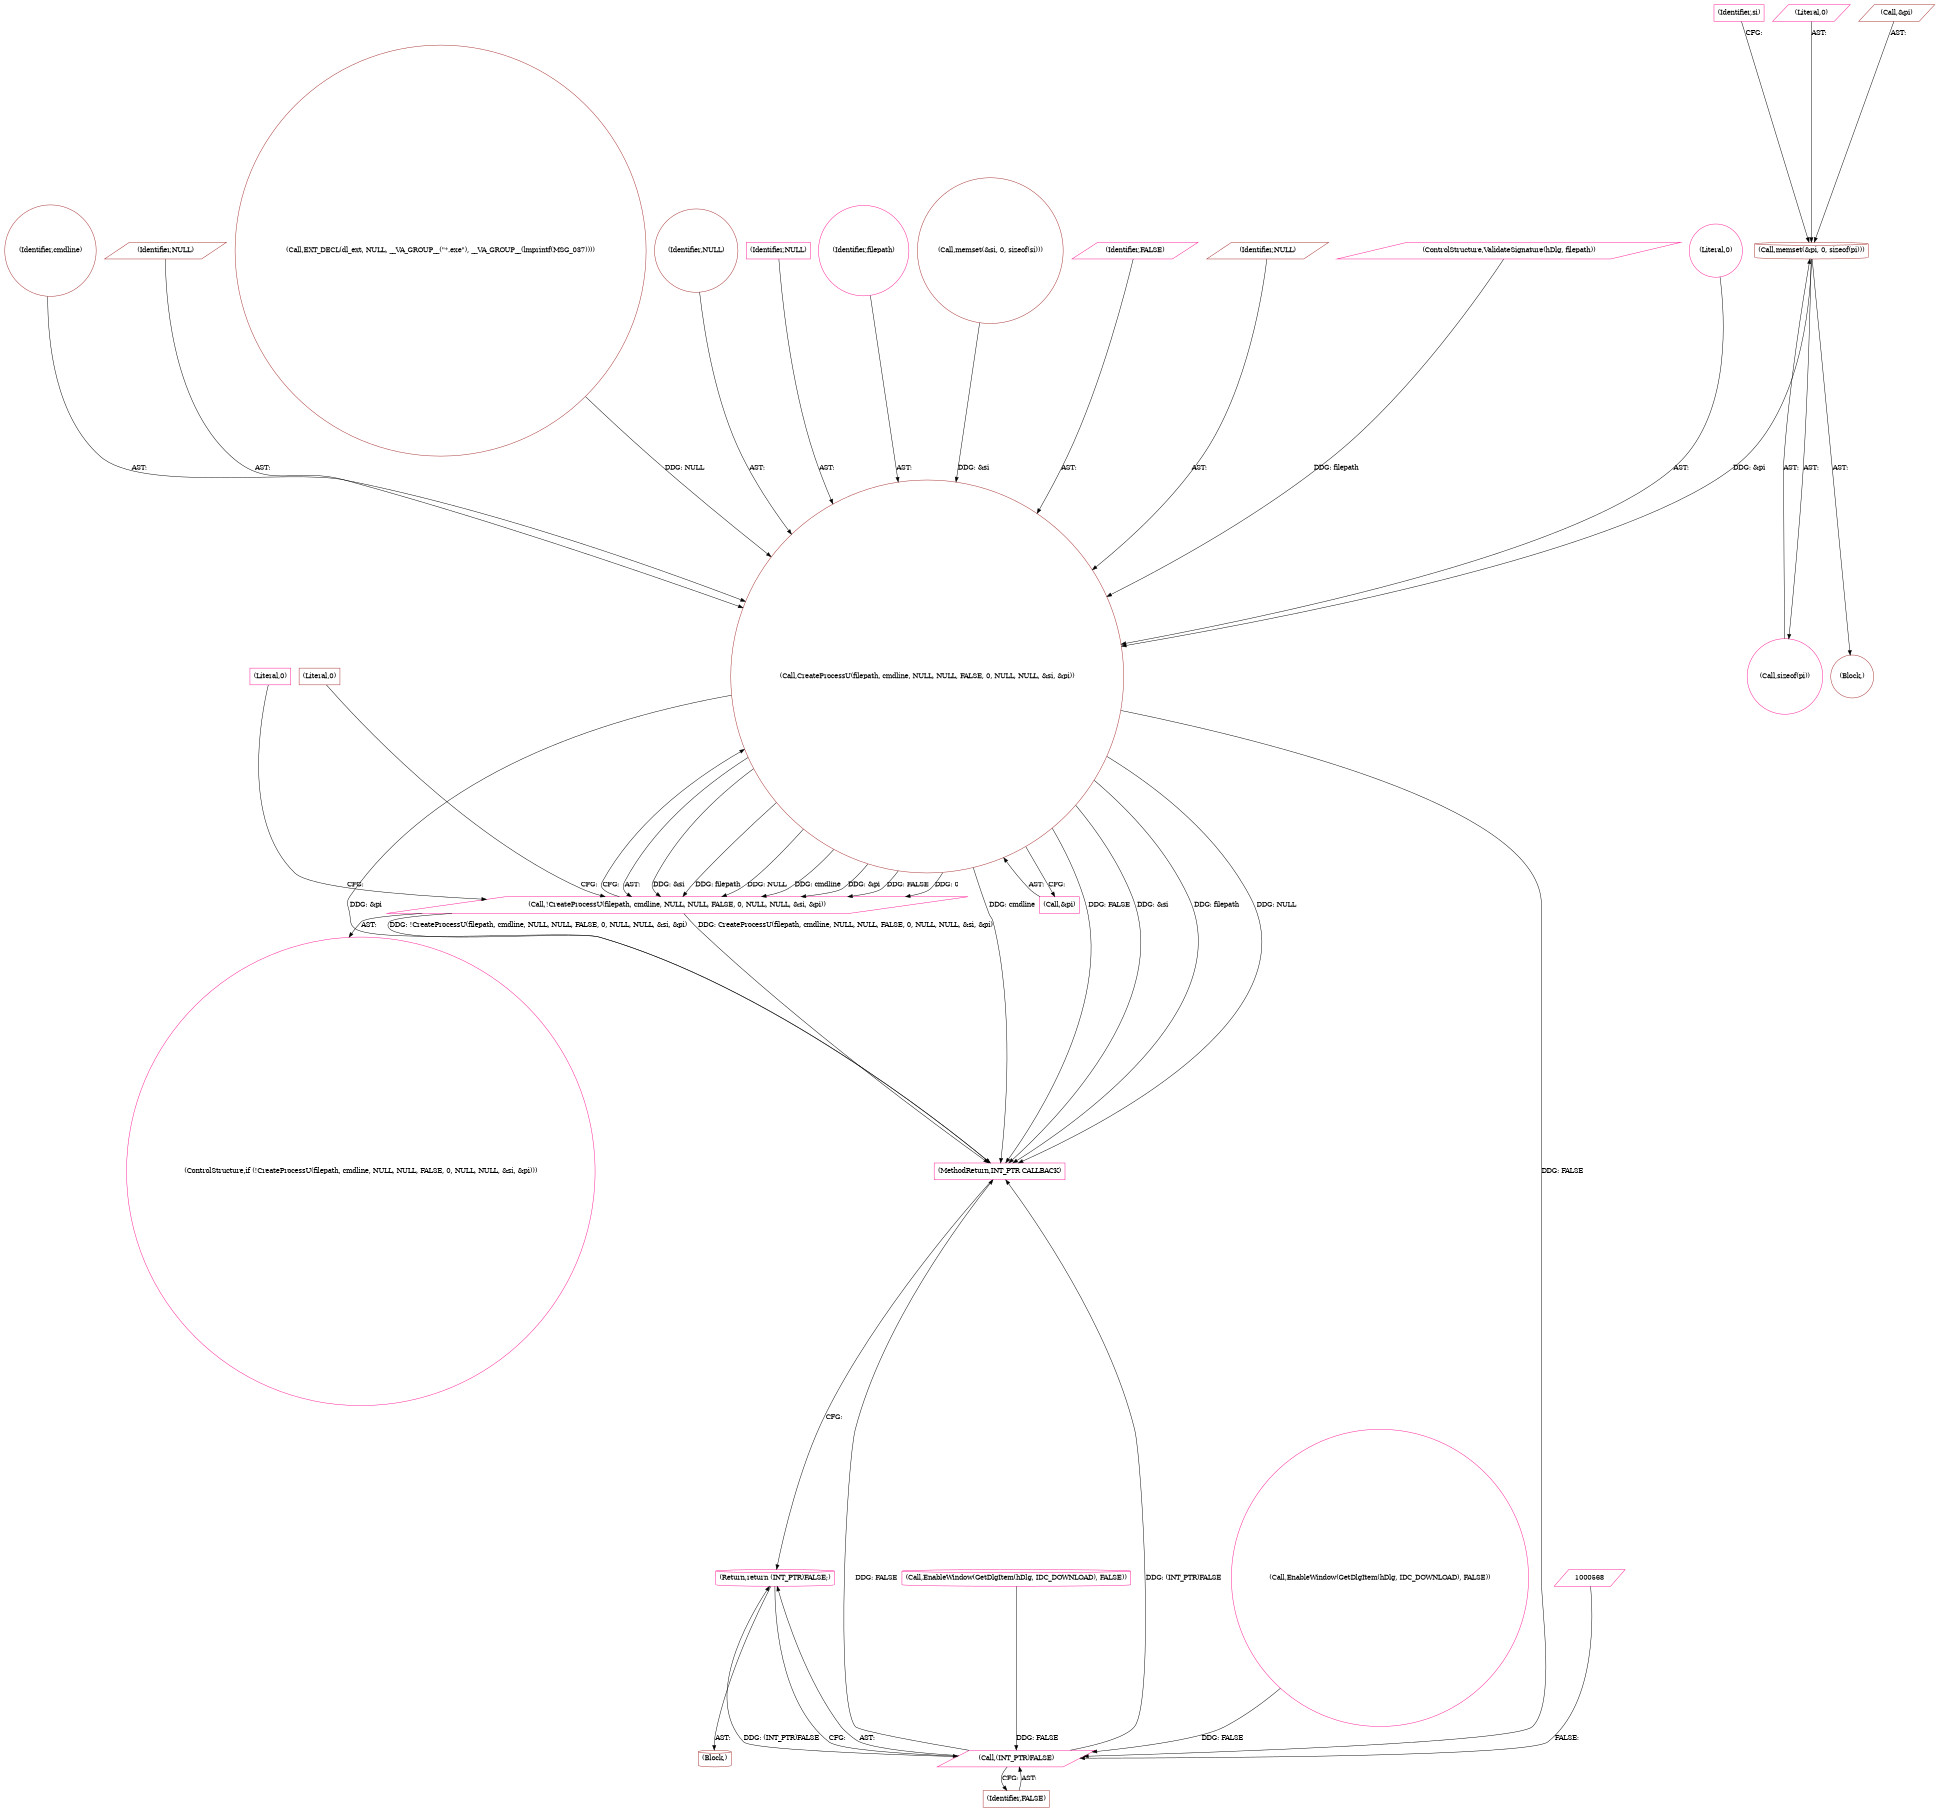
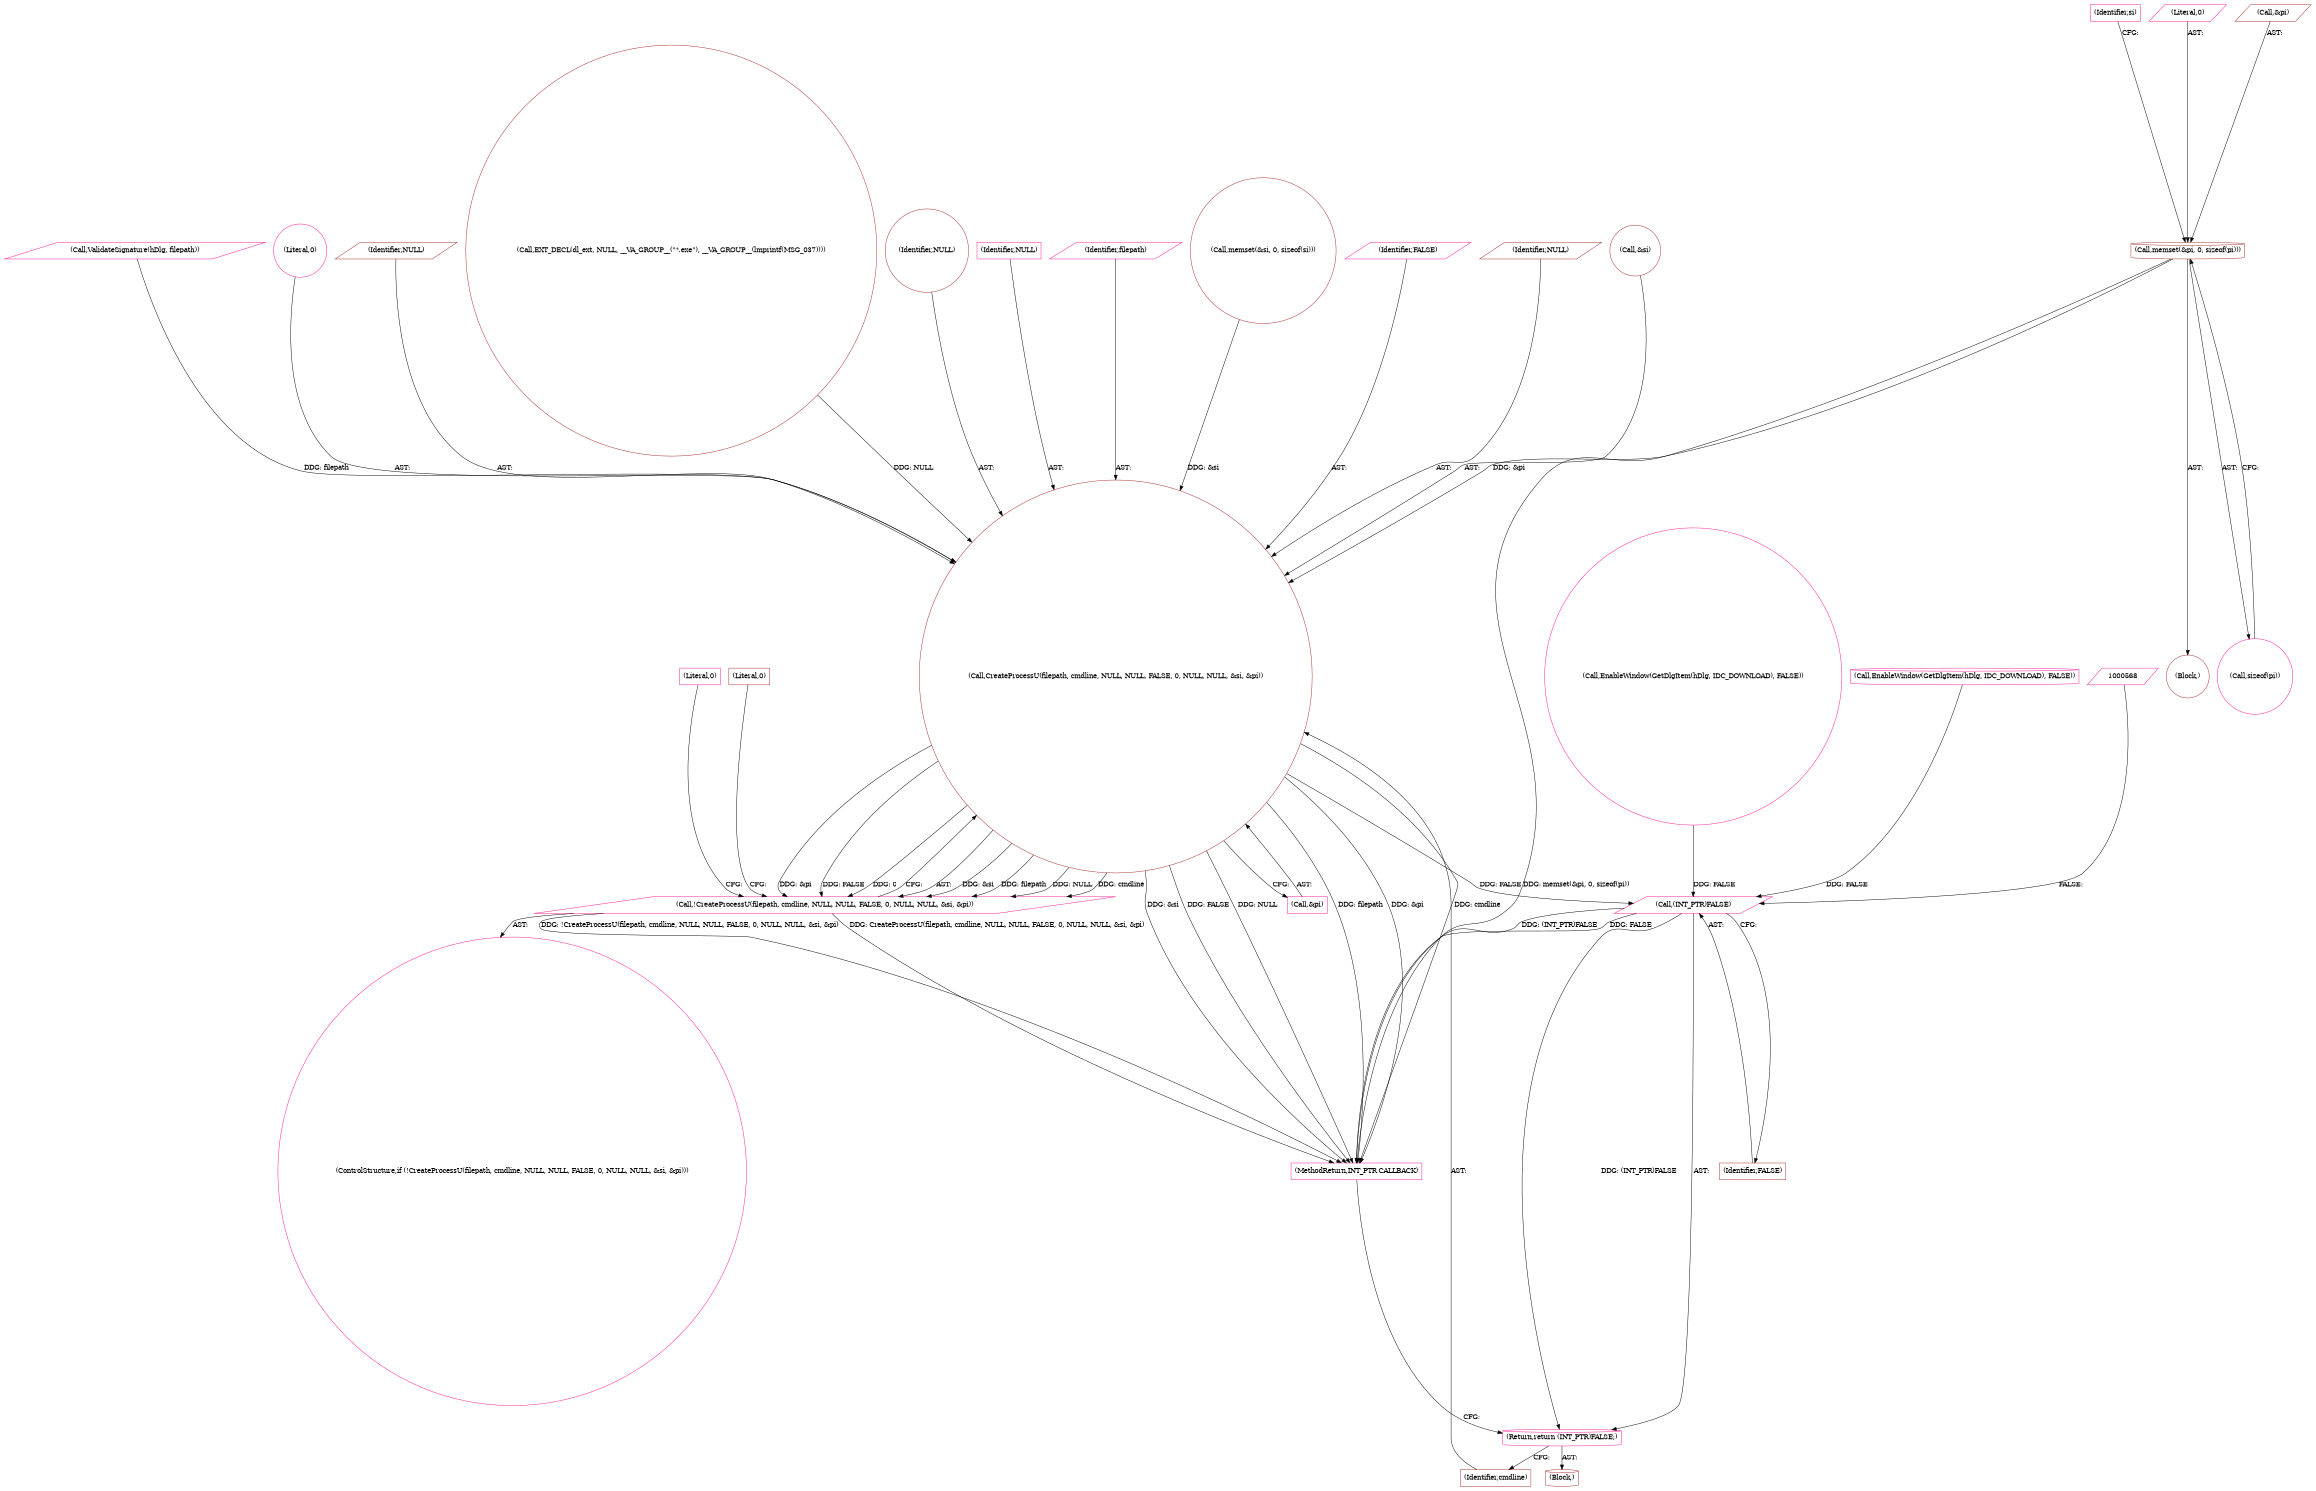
(50, 251) -> (1496, 1478)
(864, 251) -> (1116, 251)
(1509, 251) -> (135, 251)
none -> (1635, 251)
(1792, 468) -> (2252, 468)
none -> (1516, 518)
(813, 1726) -> (1531, 1457)
